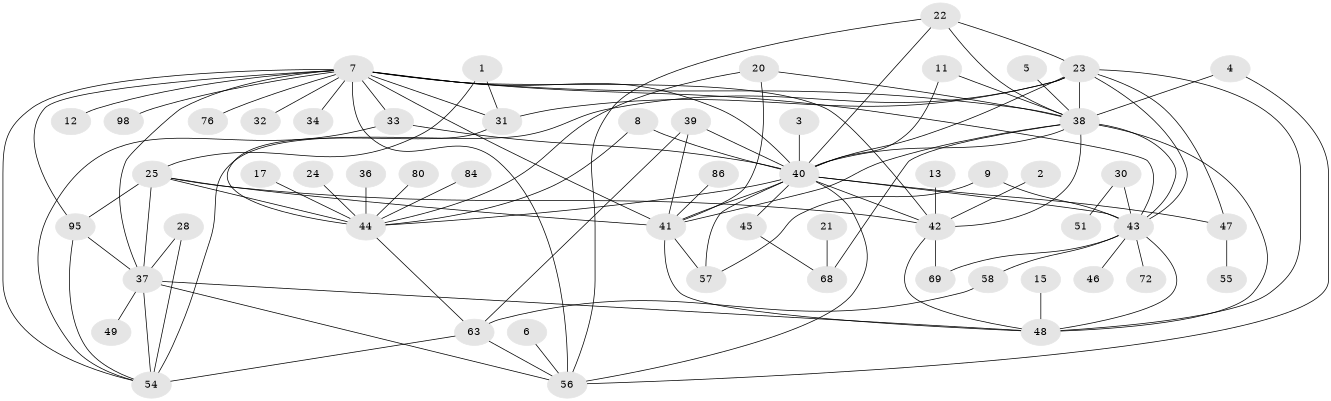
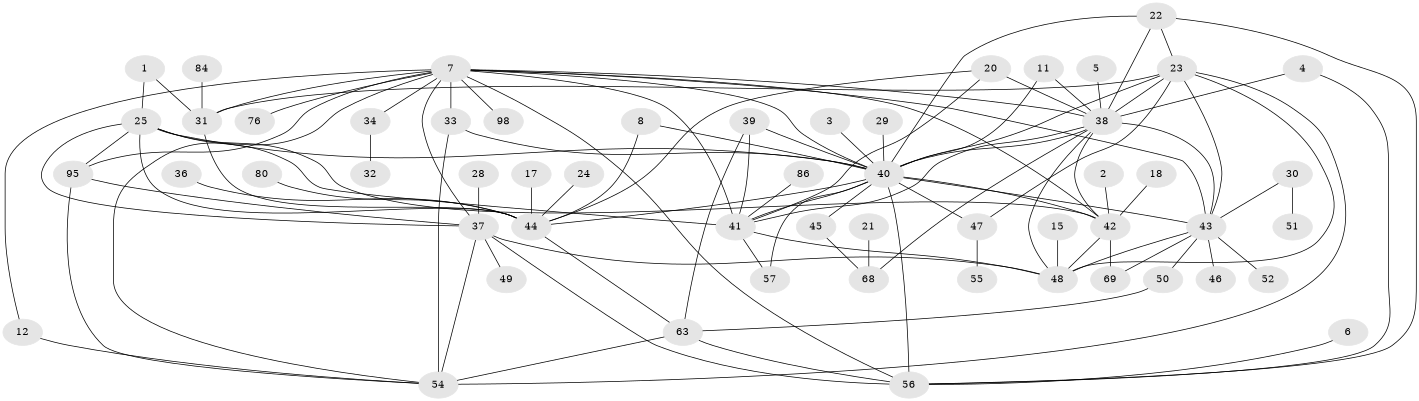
(307, 95) -> (370, 148)
none -> (883, 122)
none -> (511, 154)
(935, 174) -> (1156, 174)
(988, 174) -> none
(432, 194) -> (202, 95)
(988, 280) -> (1163, 280)
(1146, 280) -> (1268, 280)
(168, 306) -> (229, 368)
